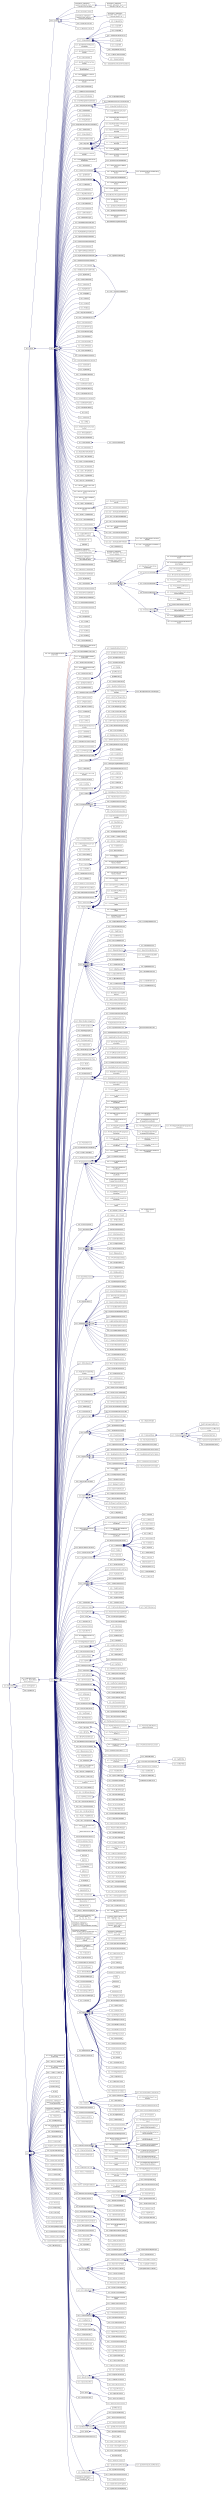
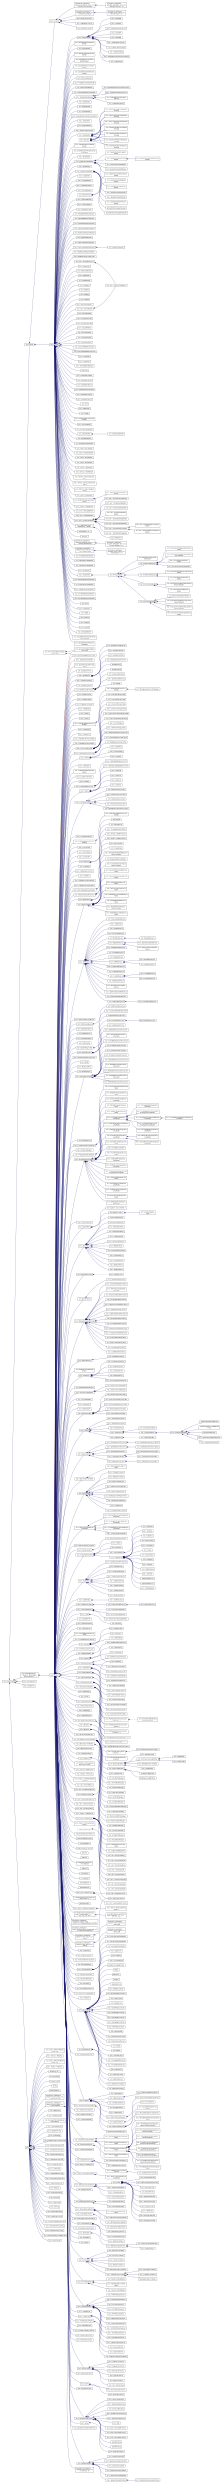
(116, 2139) -> none
(85, 2240) -> none
